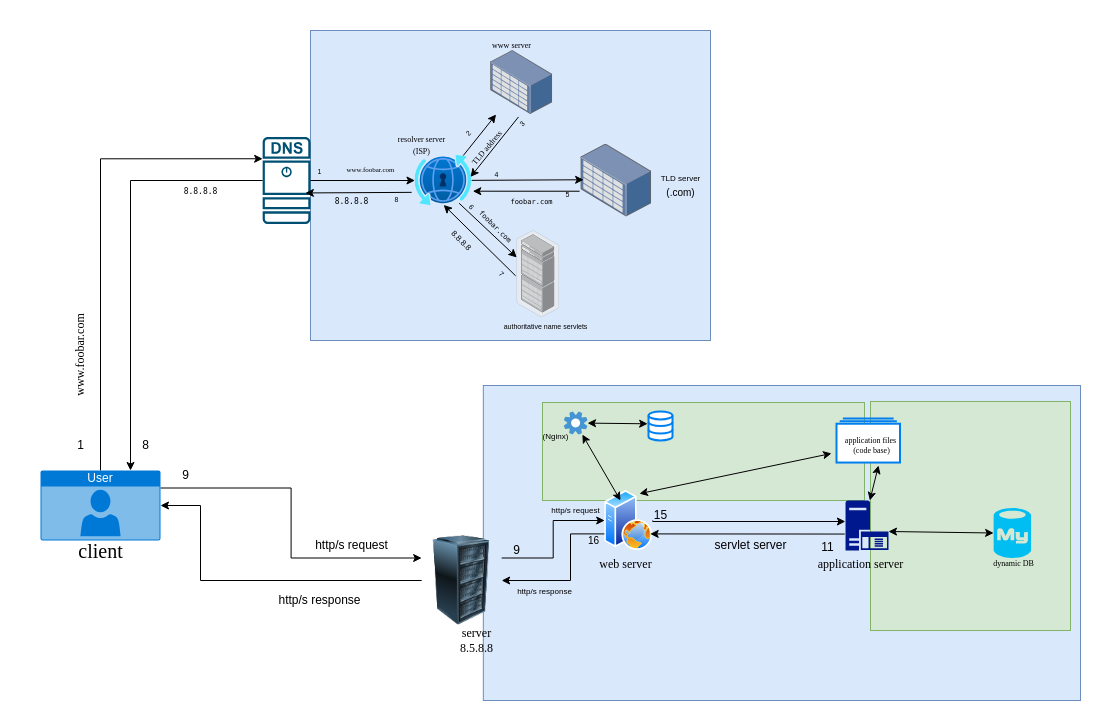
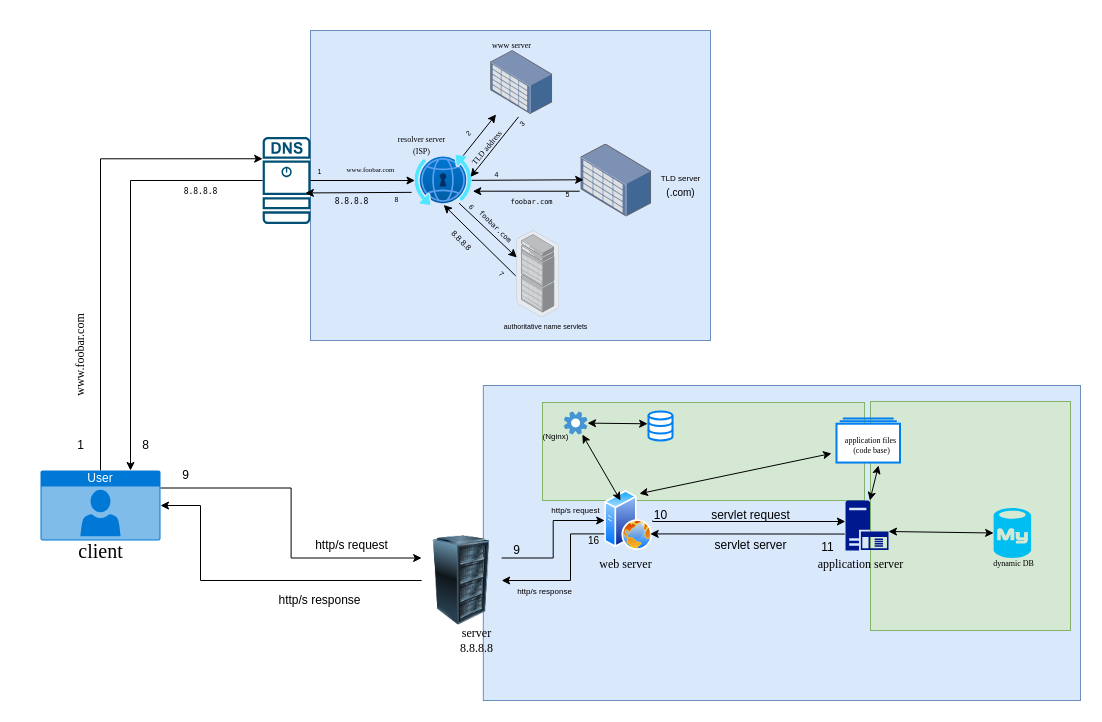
(661, 516) -> (661, 516)
none -> (751, 516)
(477, 641) -> (477, 641)
